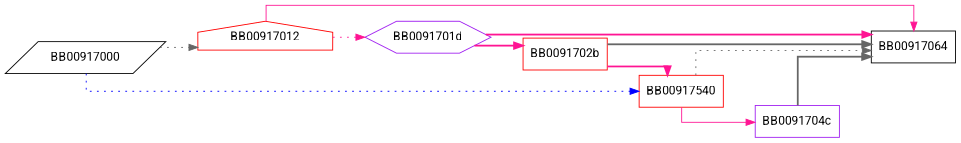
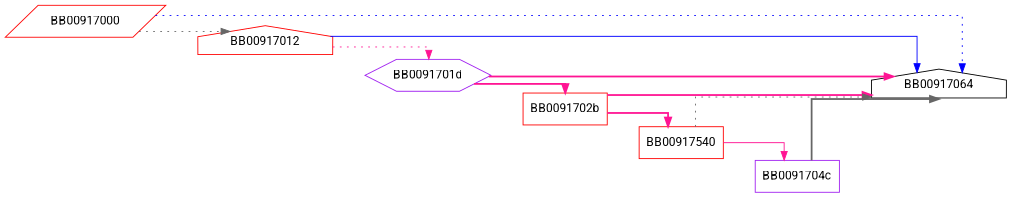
(590, 5) -> (637, 36)
(735, 44) -> (690, 95)
(913, 47) -> (939, 85)
(86, 58) -> (86, 21)
(349, 91) -> (583, 16)
